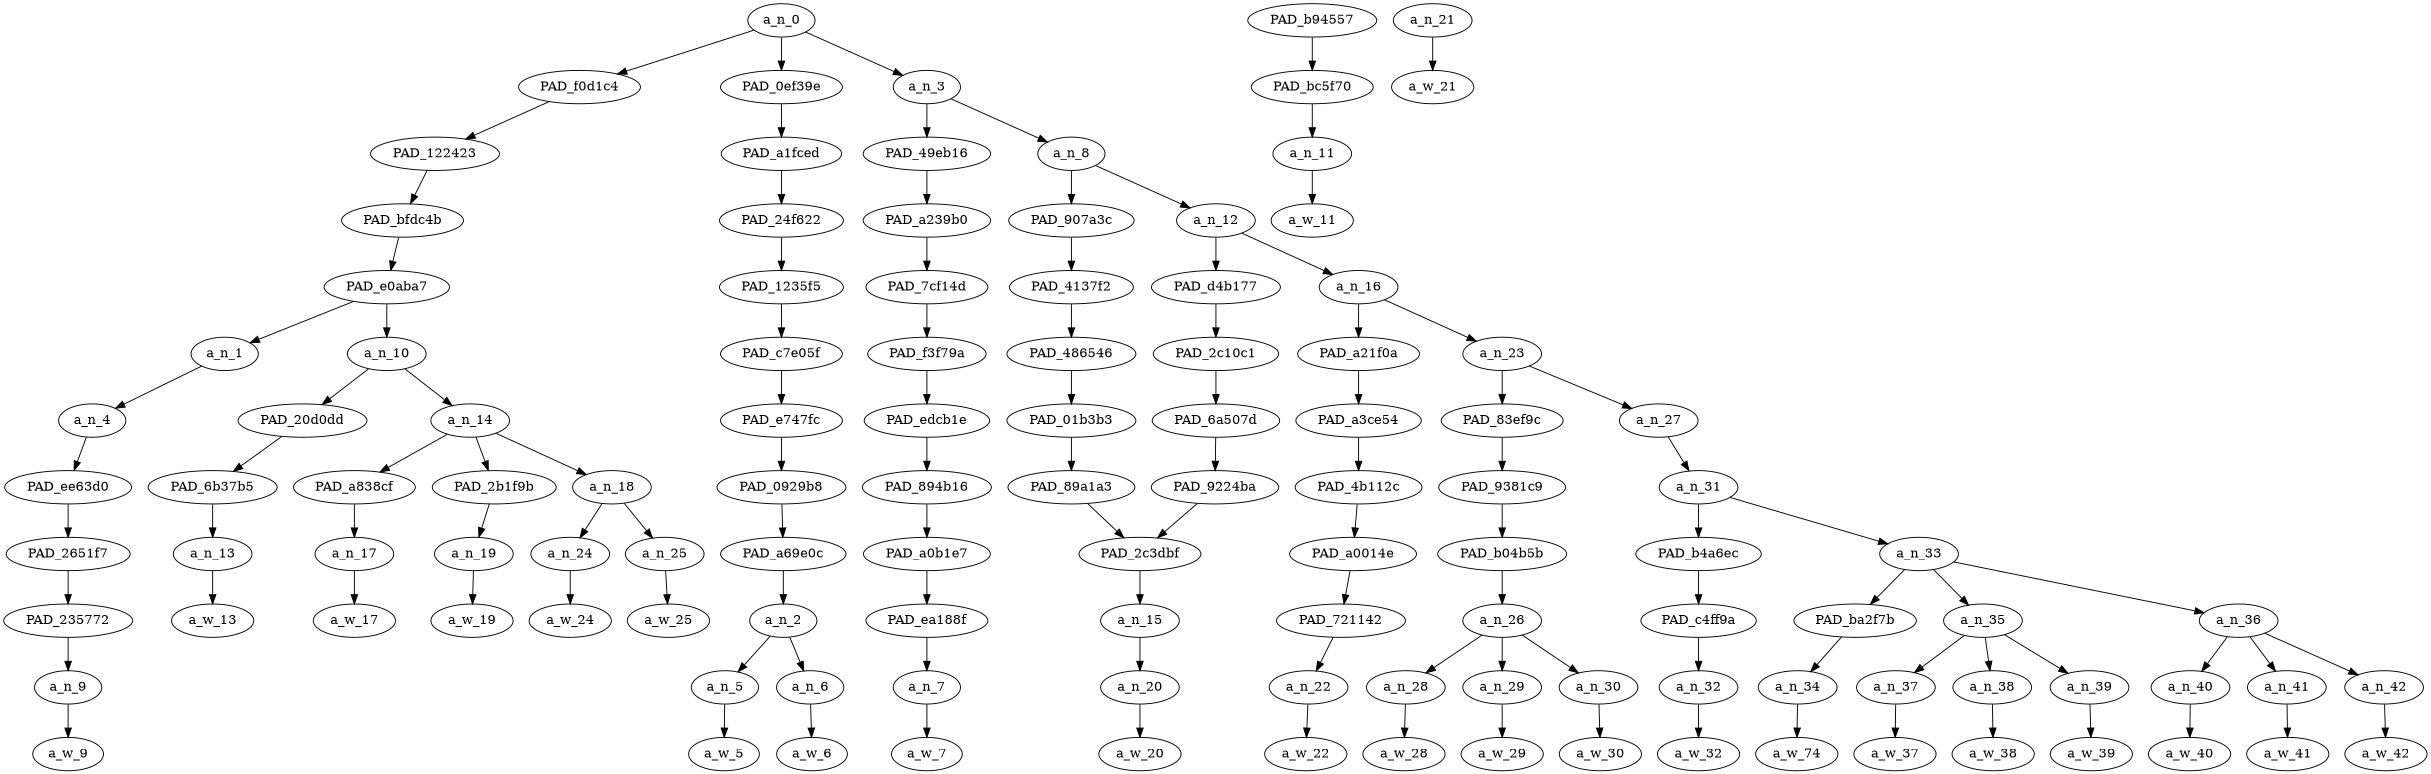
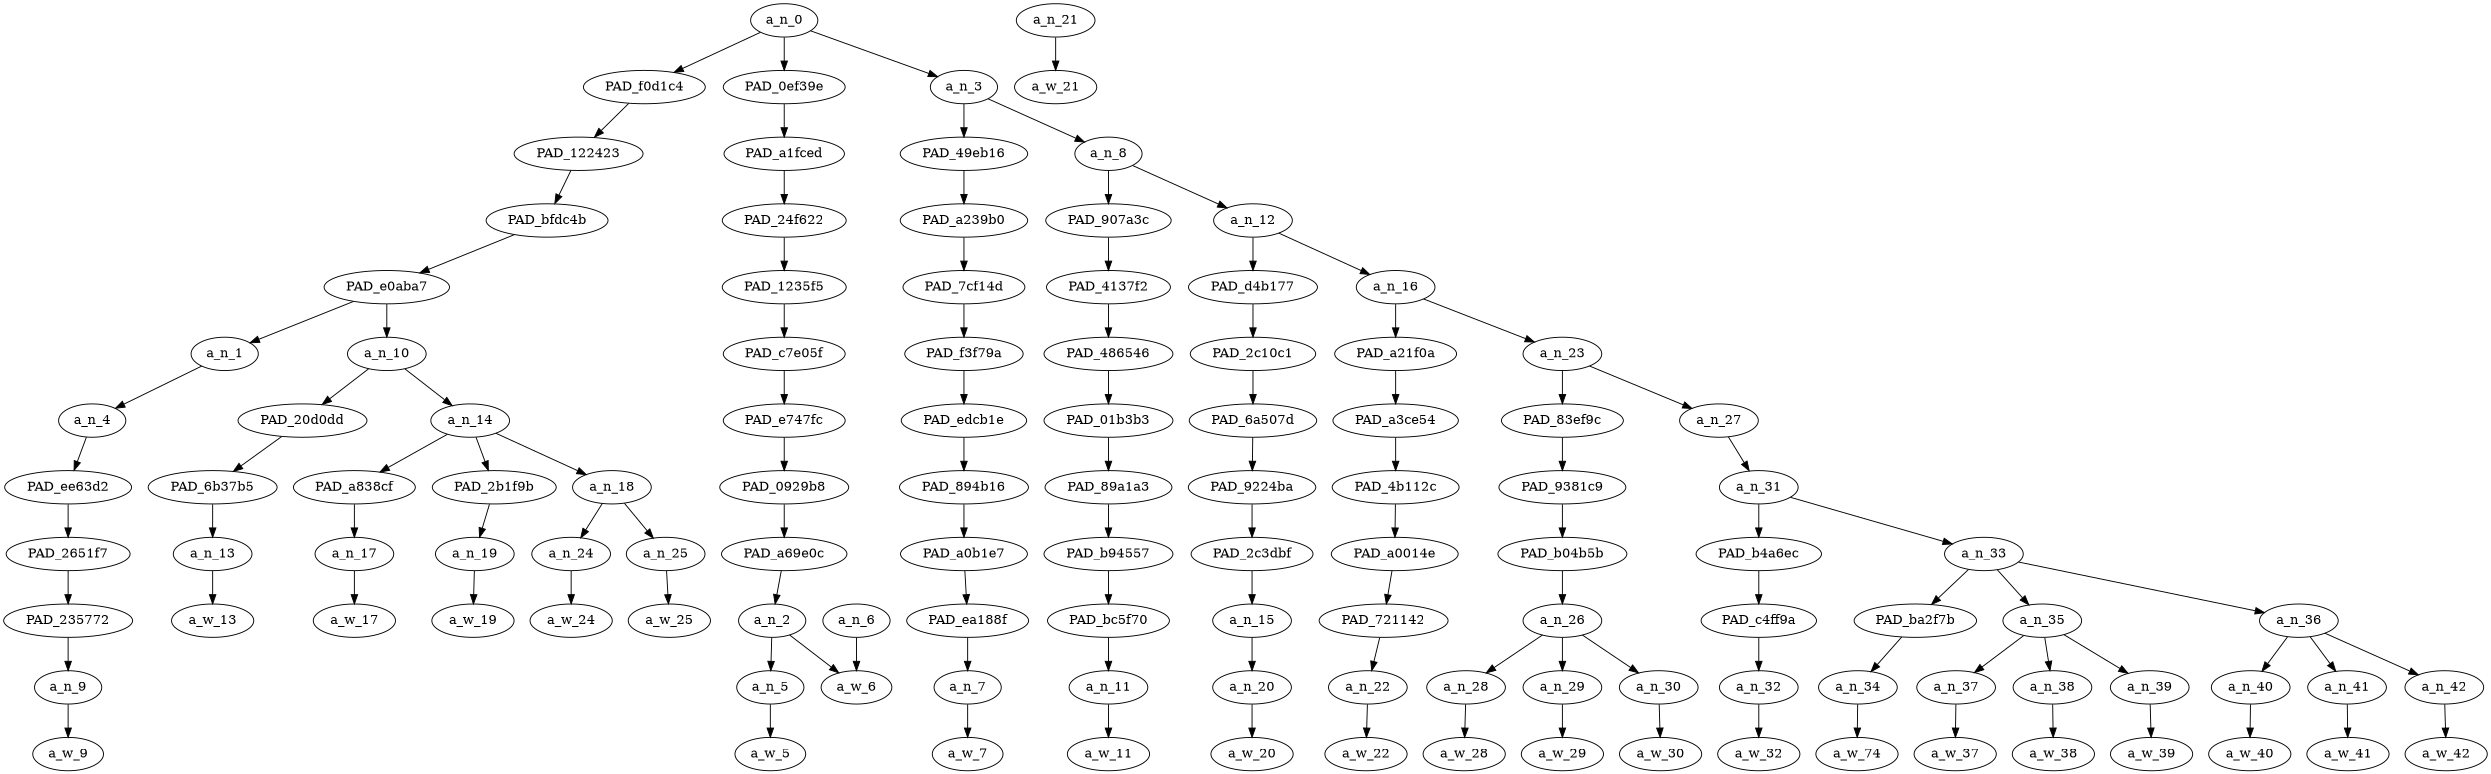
(68, 487) -> (68, 487)
(1102, 518) -> (1108, 516)
(795, 650) -> (810, 651)
